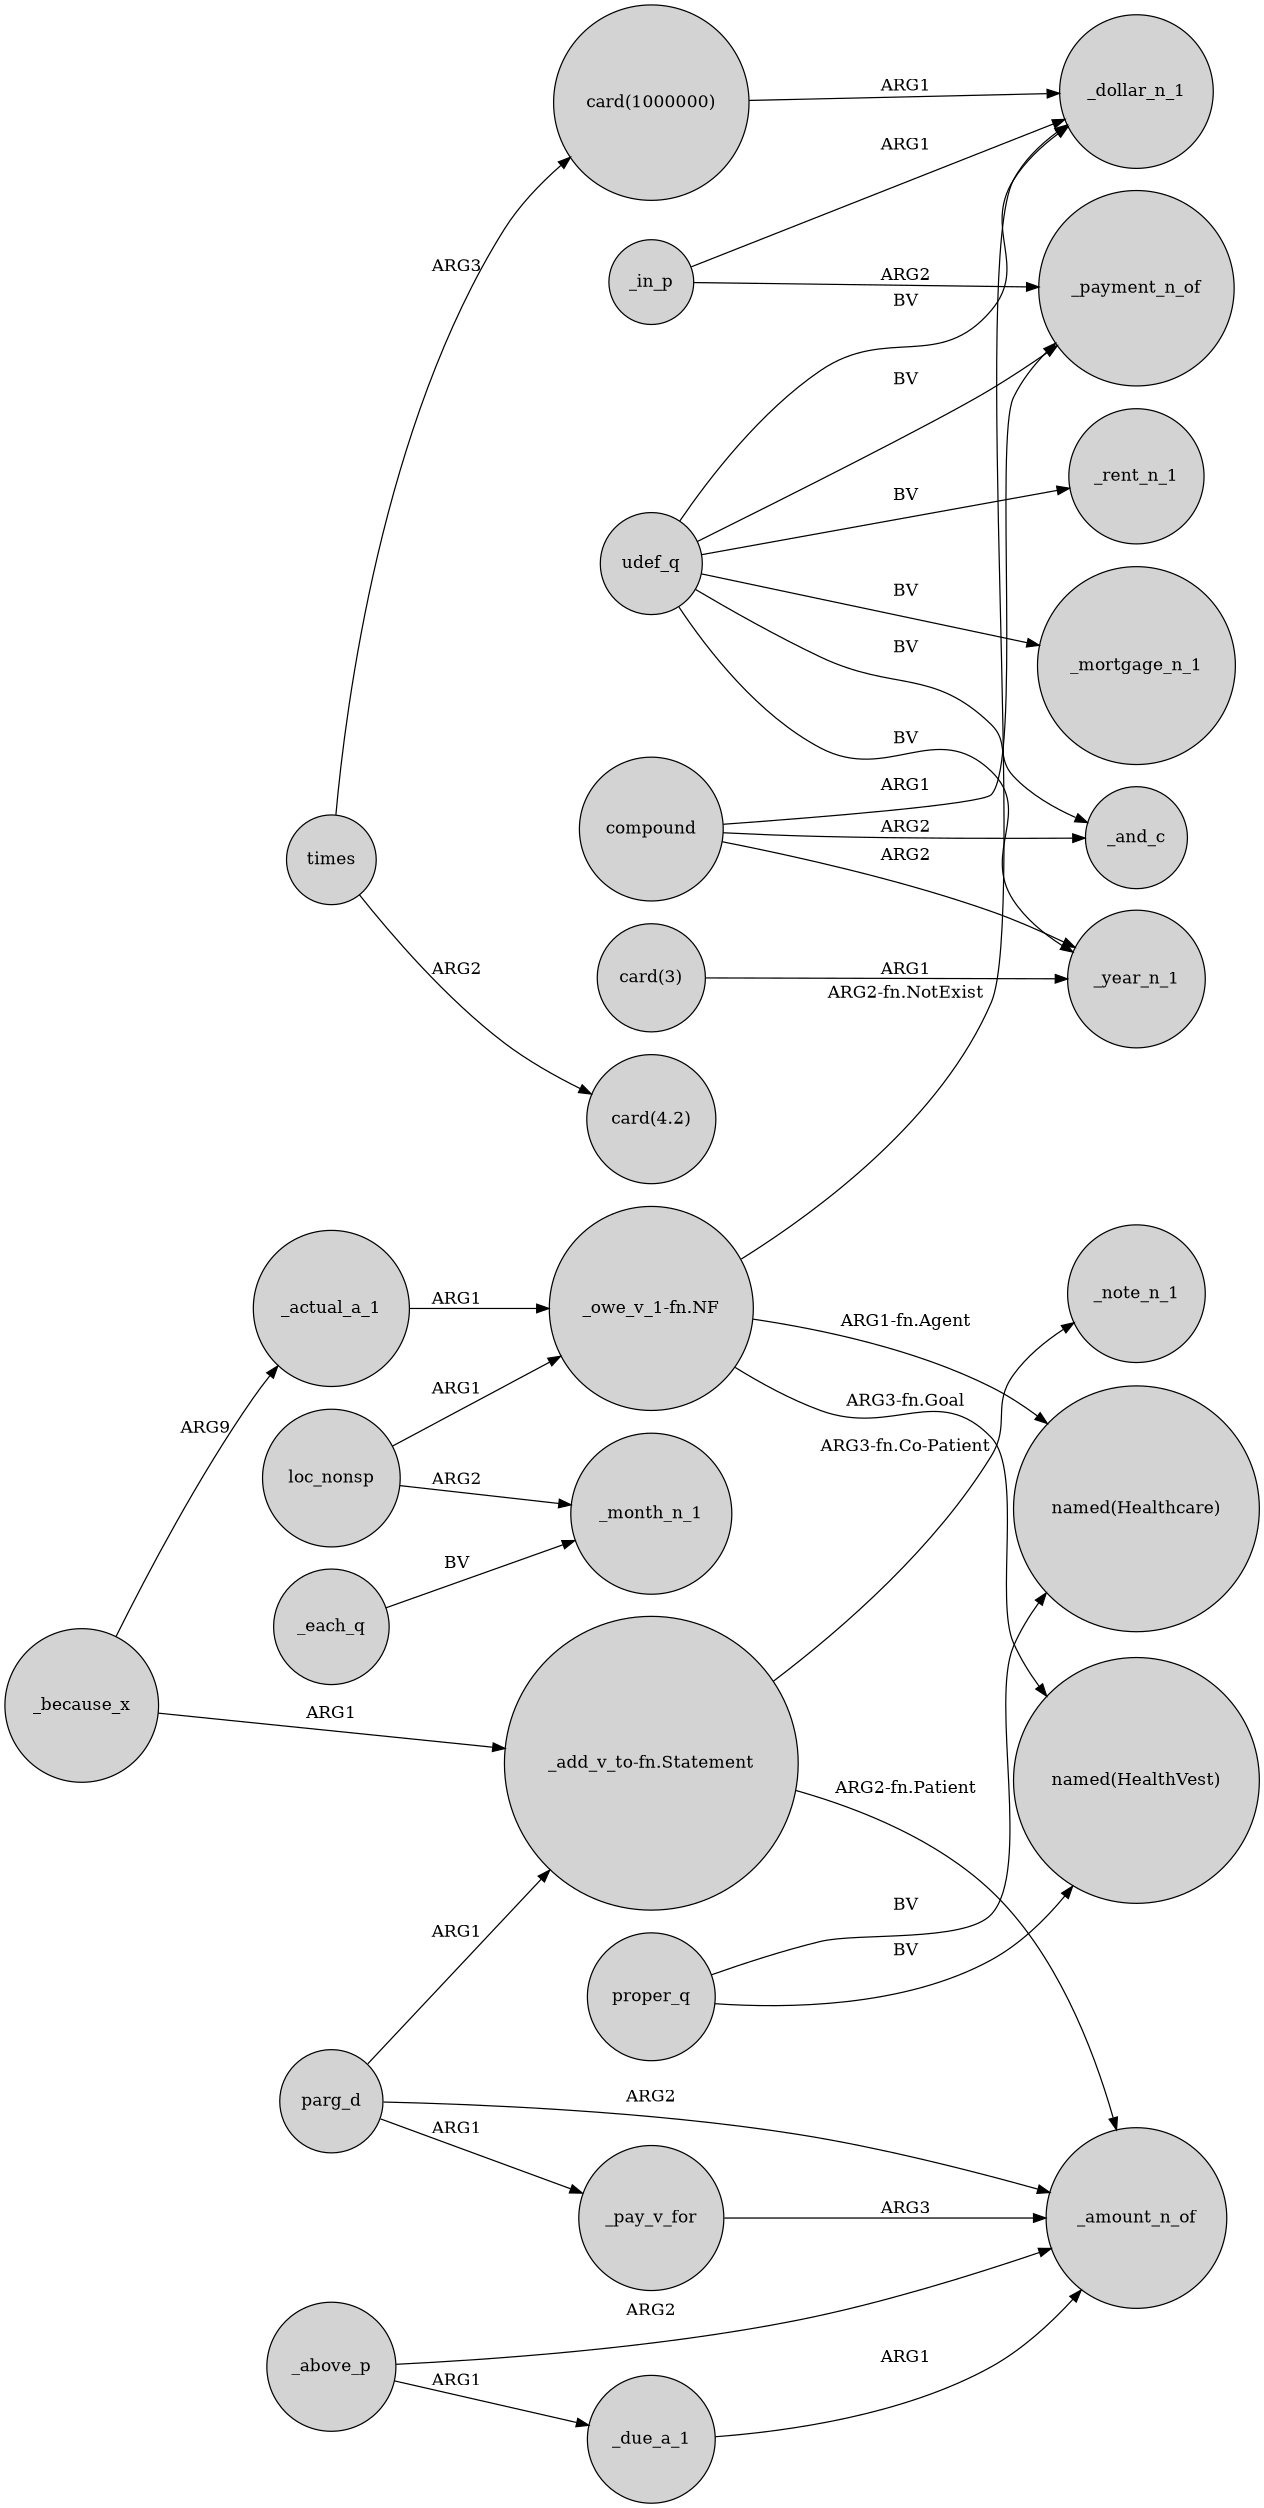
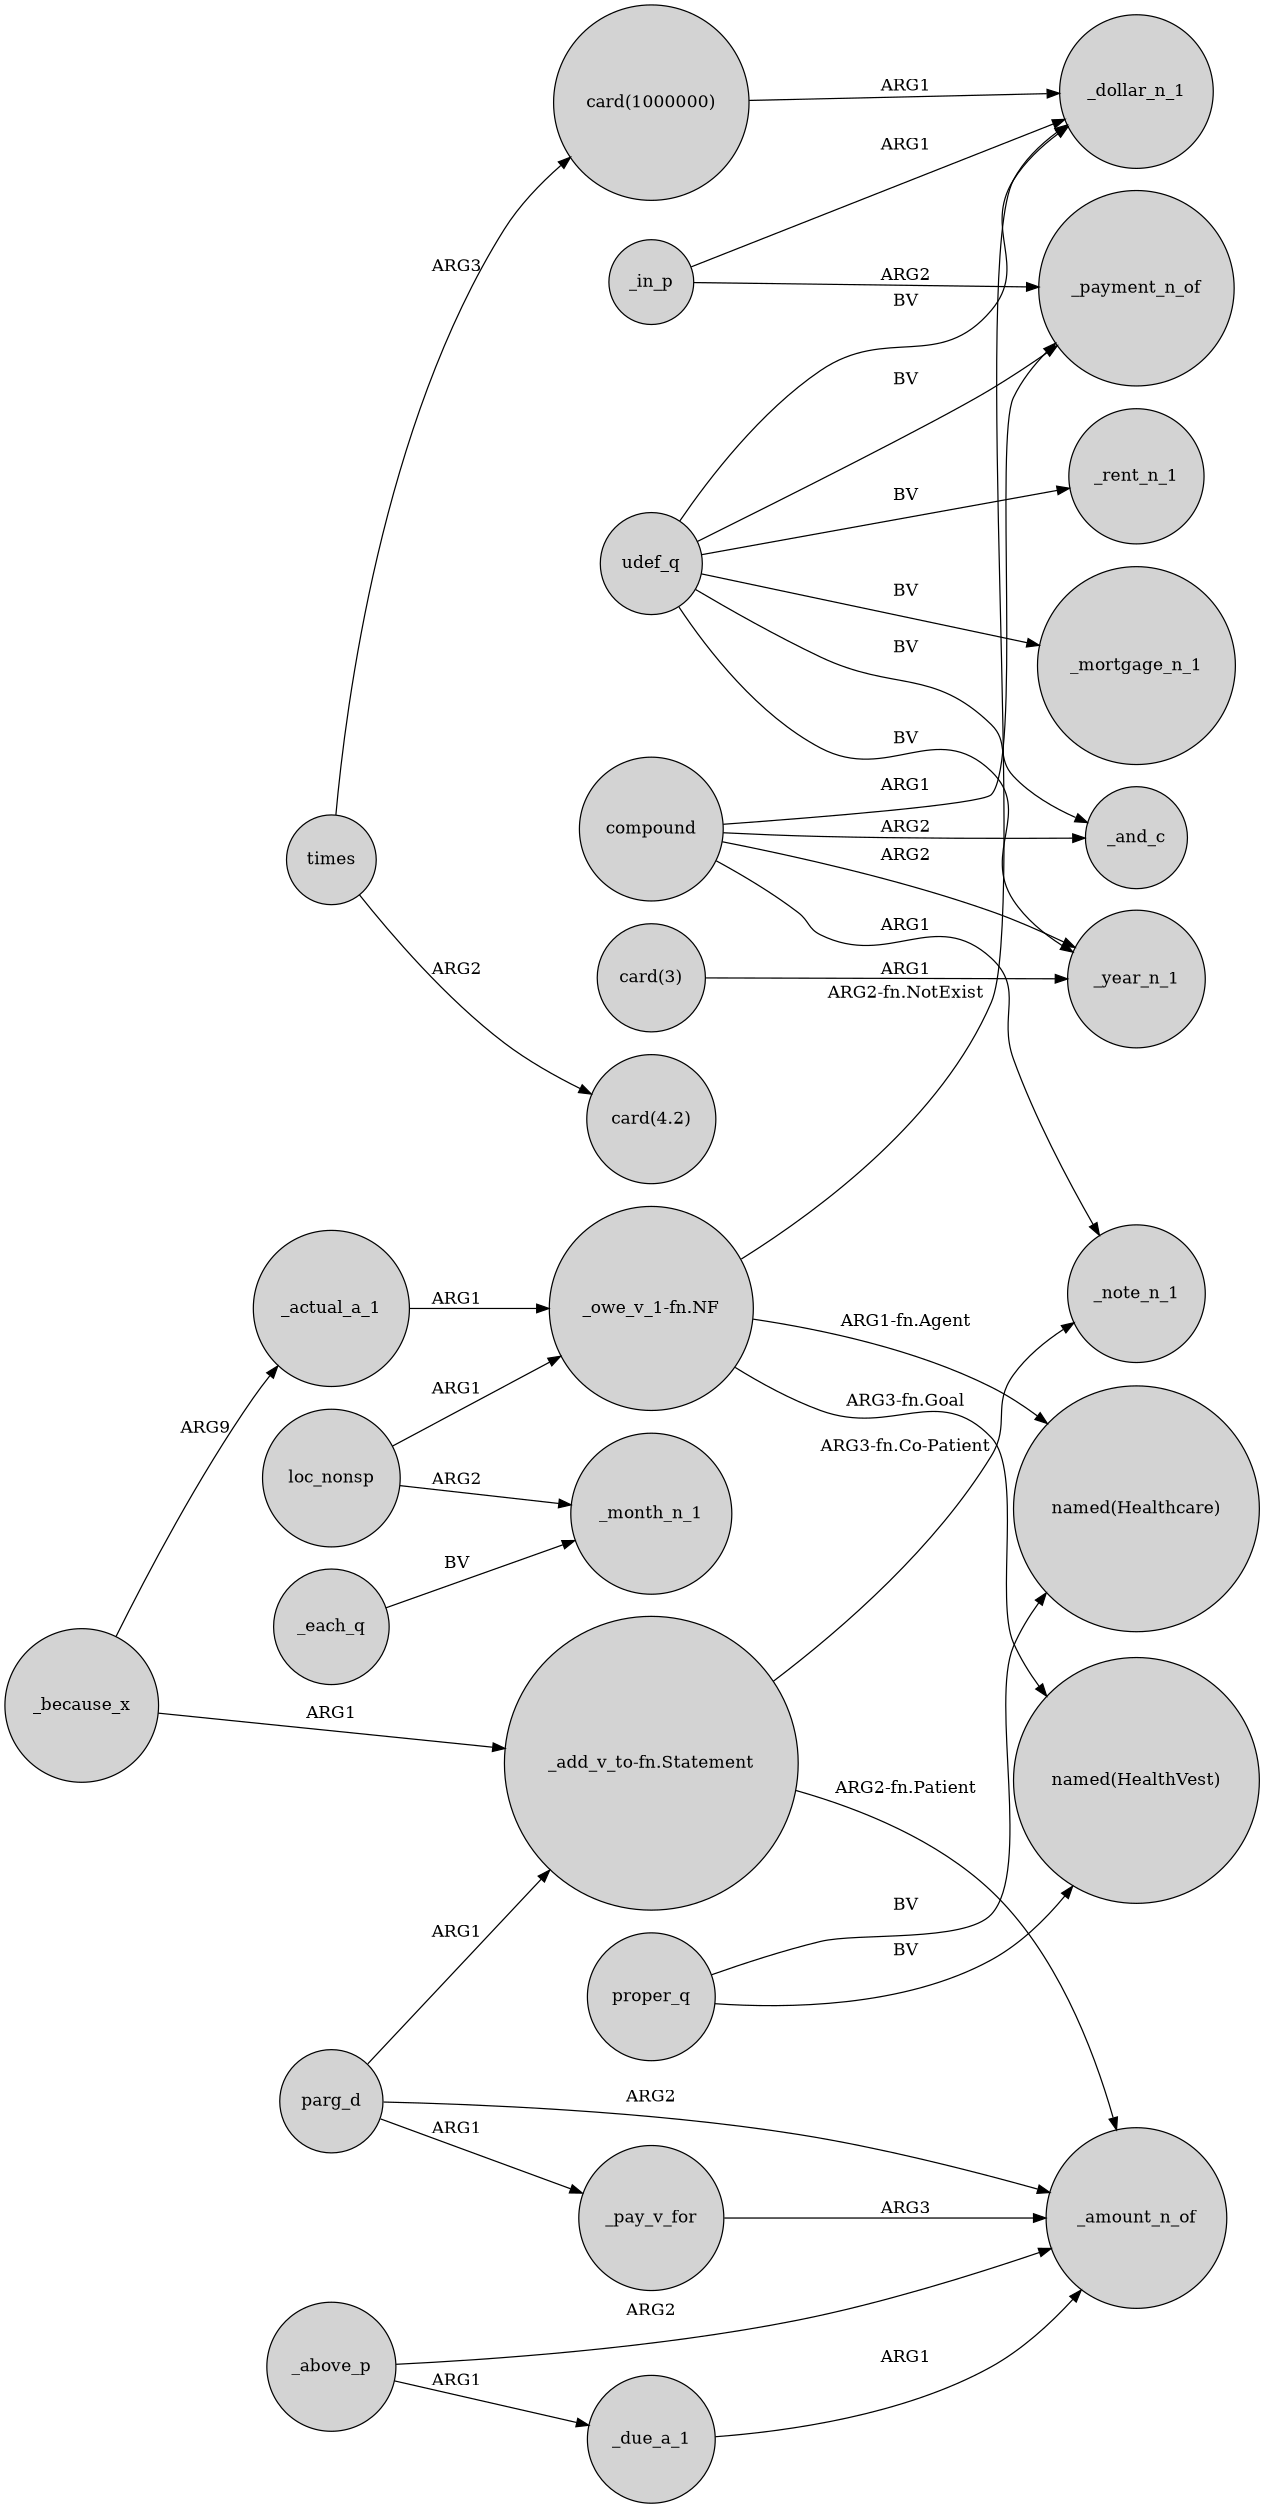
none -> (985, 953)
